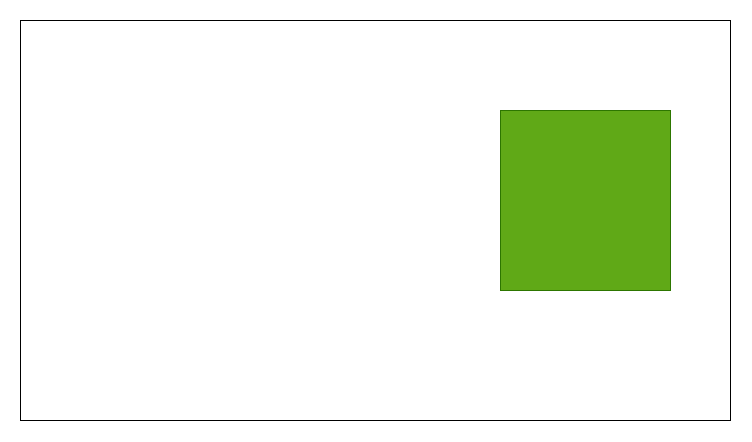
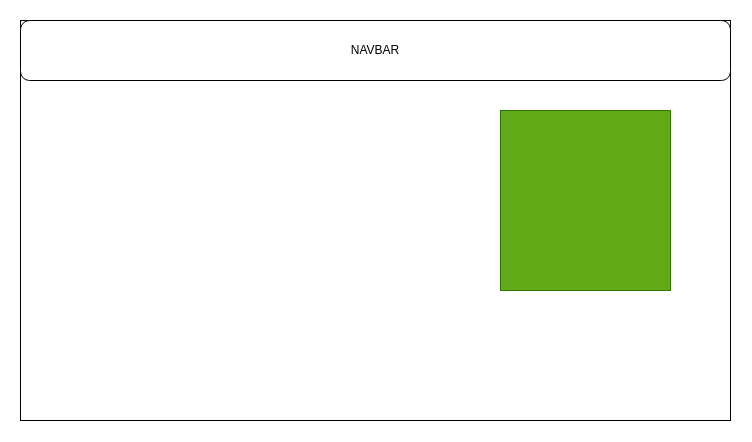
none -> (376, 51)
